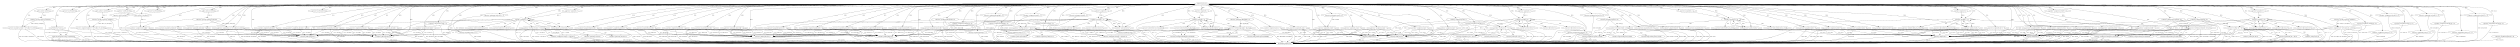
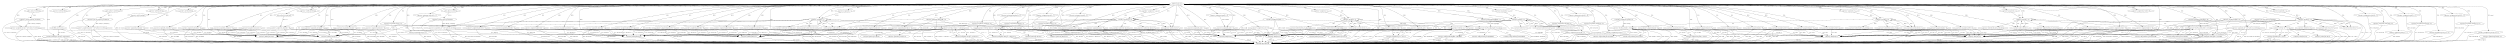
none -> (1616, 32)
